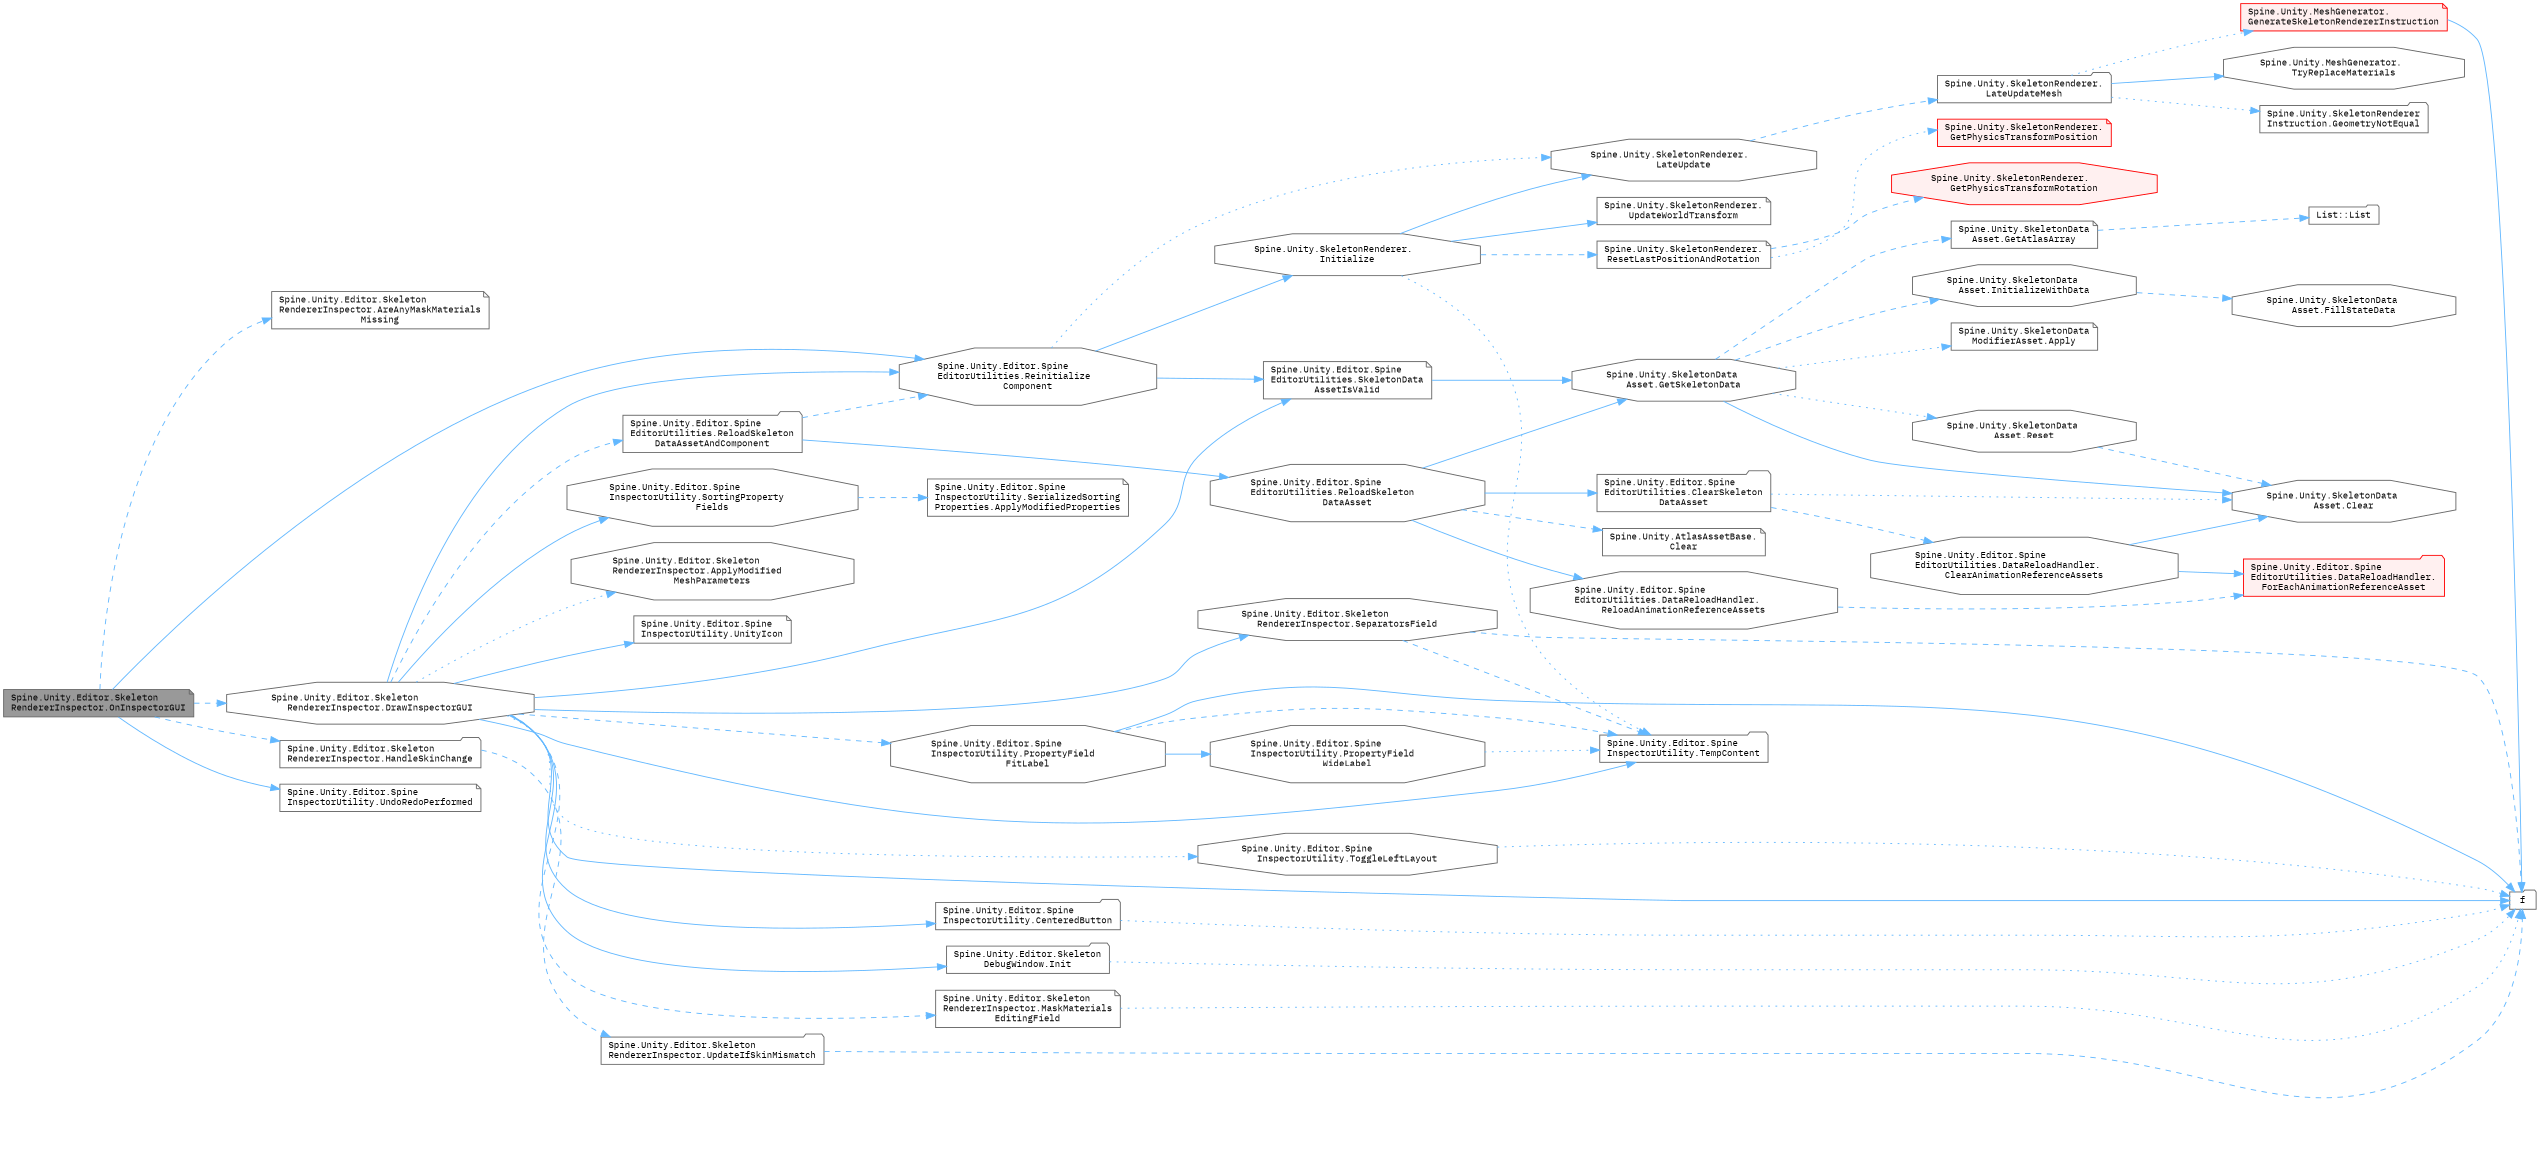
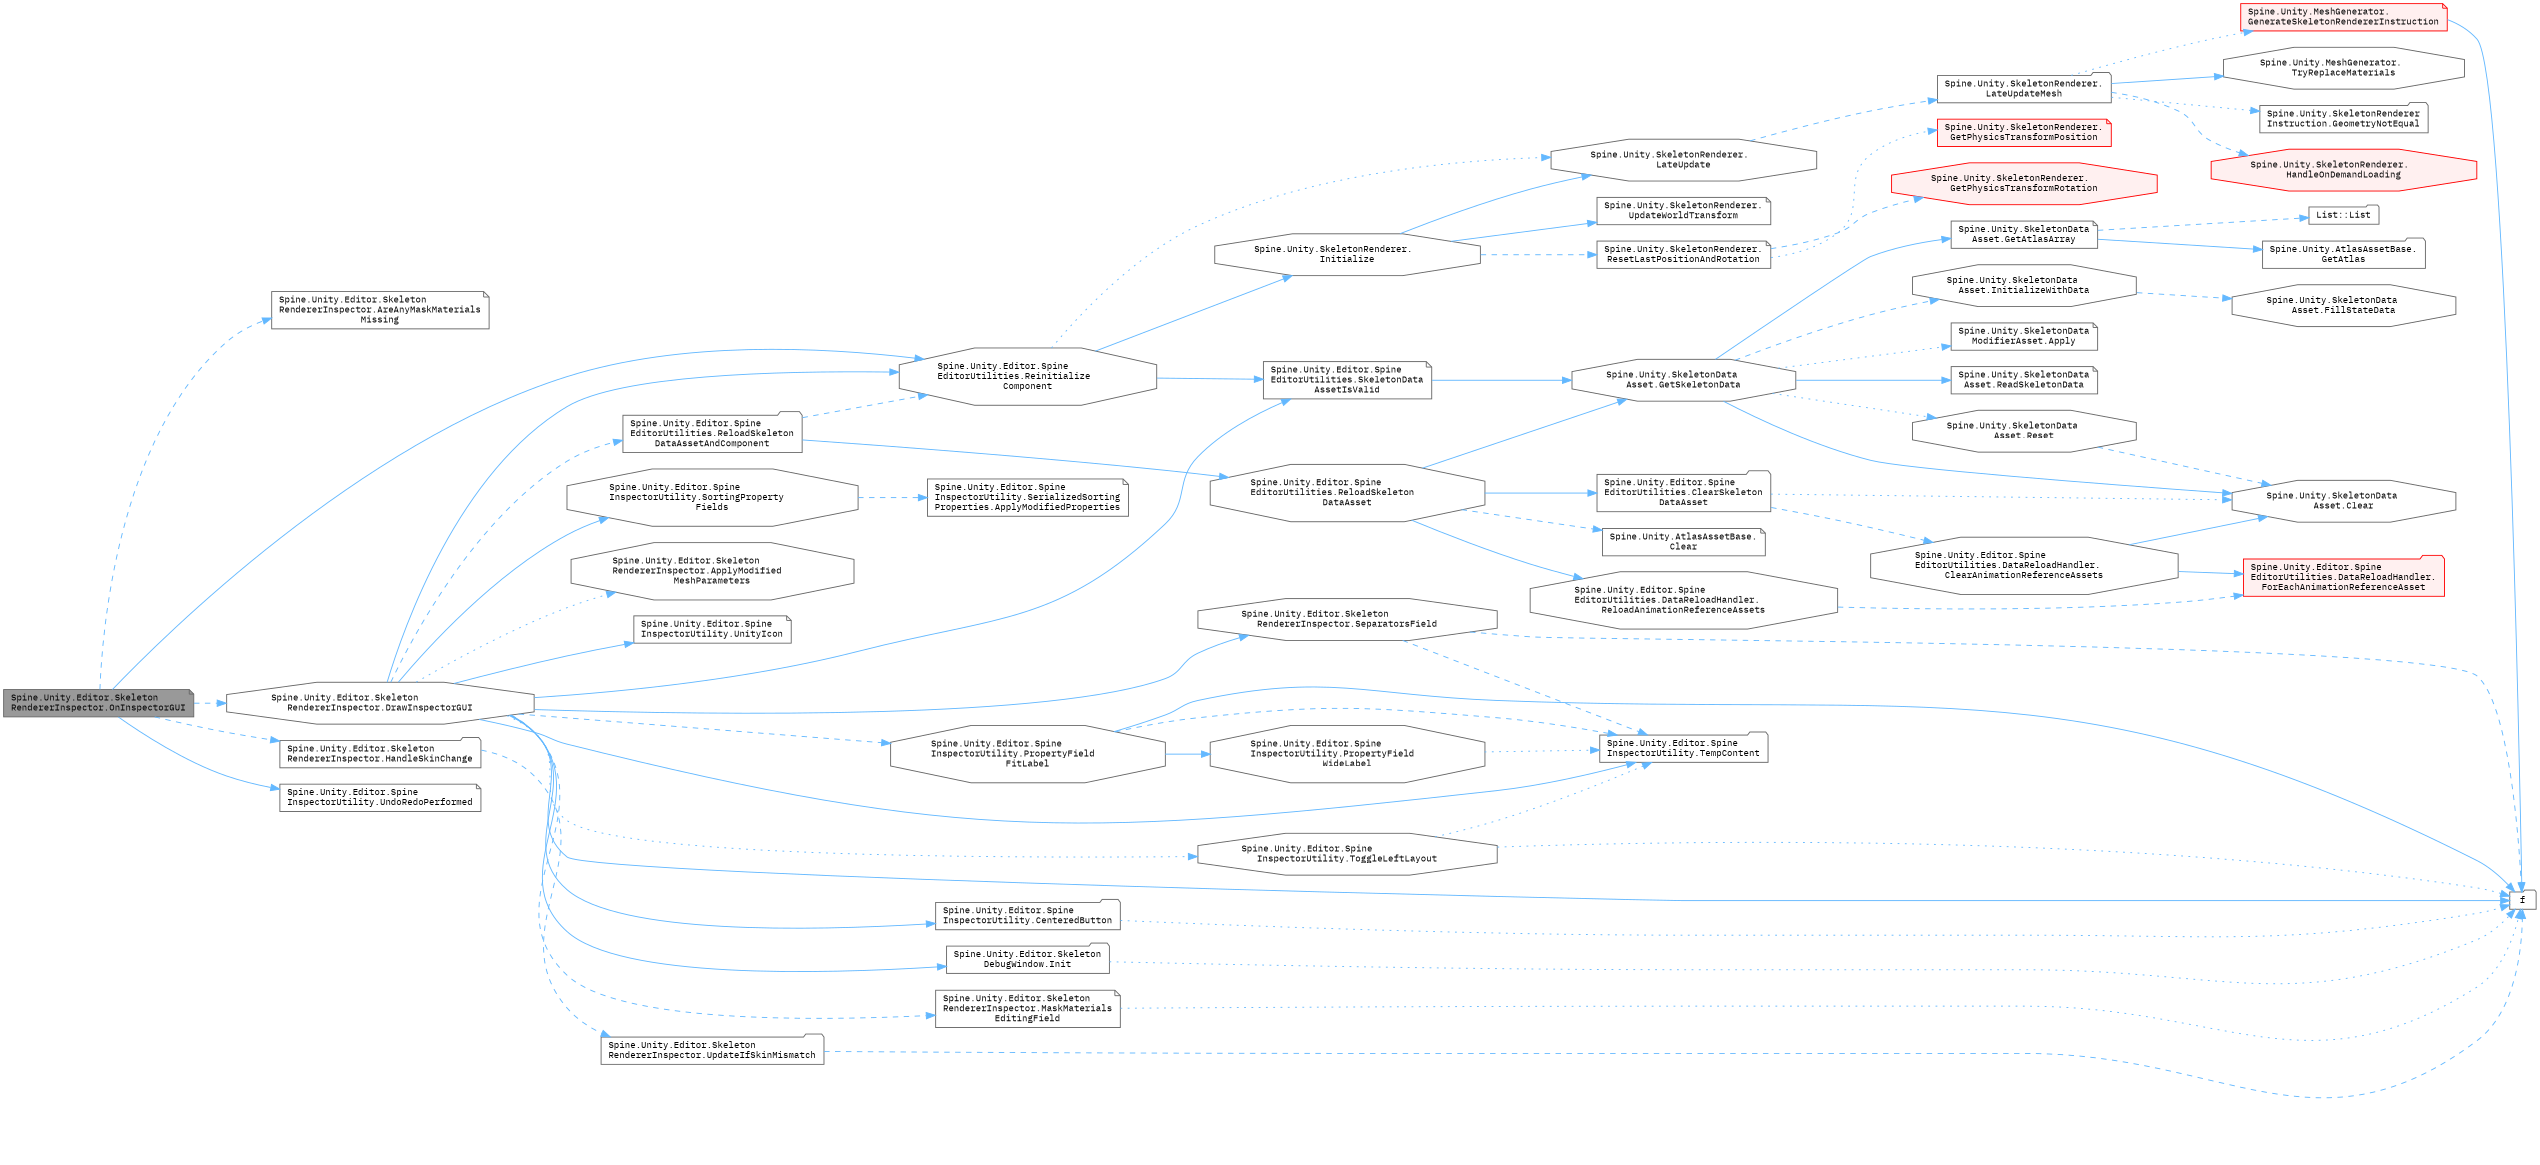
none -> (2344, 170)
none -> (2344, 255)
(1823, 287) -> (1823, 287)
none -> (2024, 380)
(1513, 506) -> (1541, 806)
